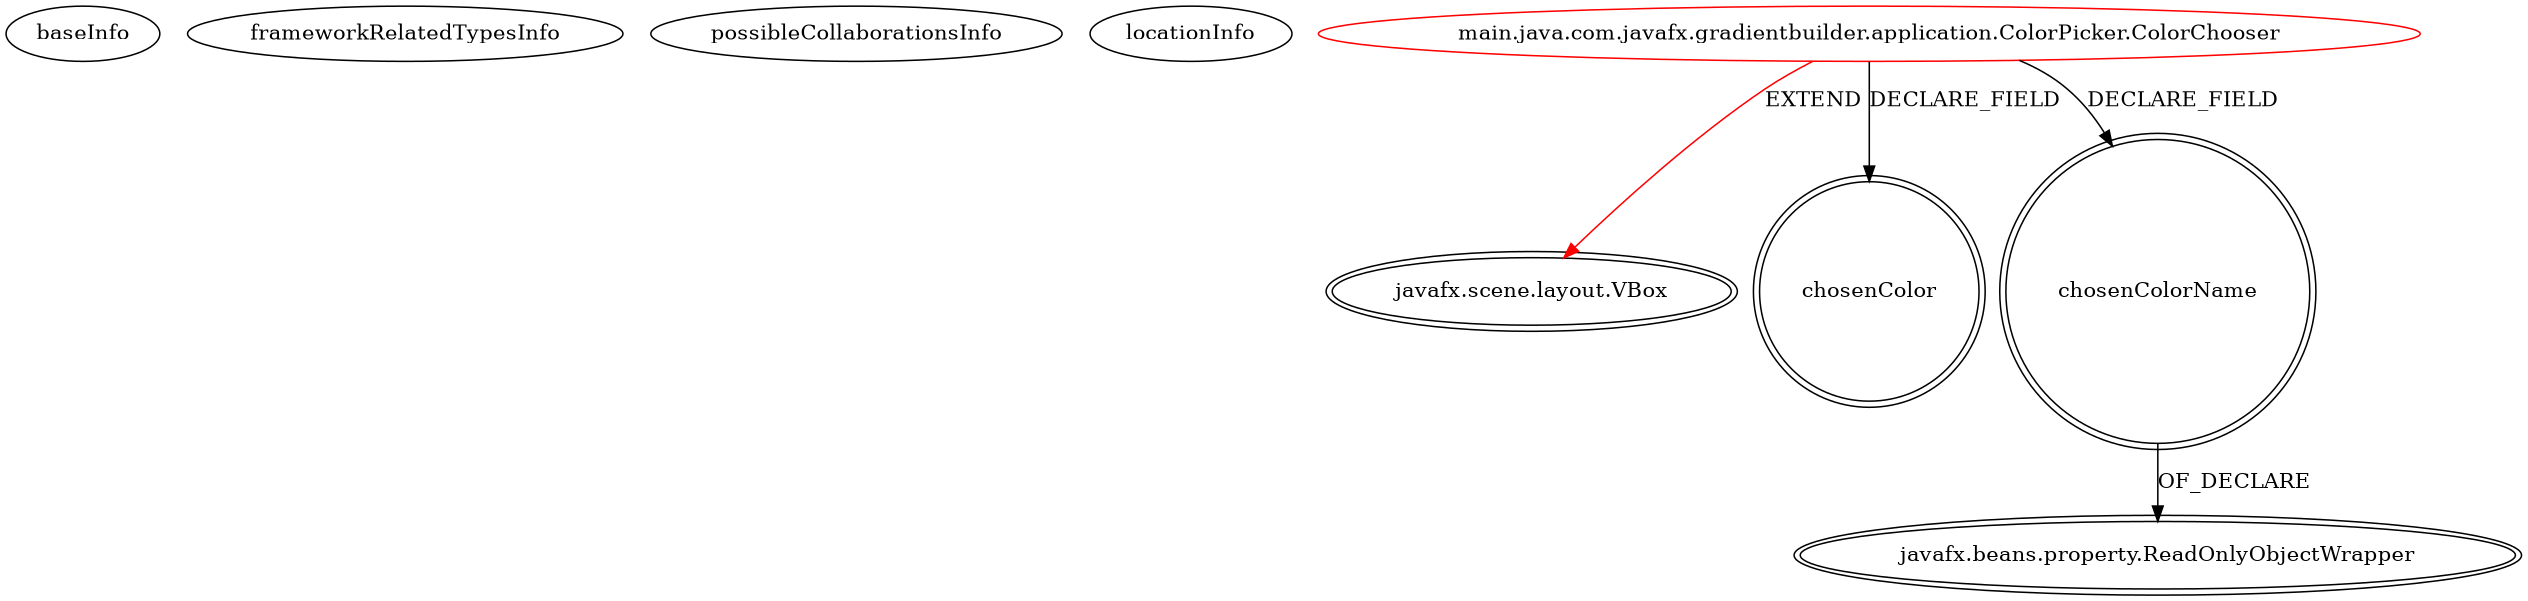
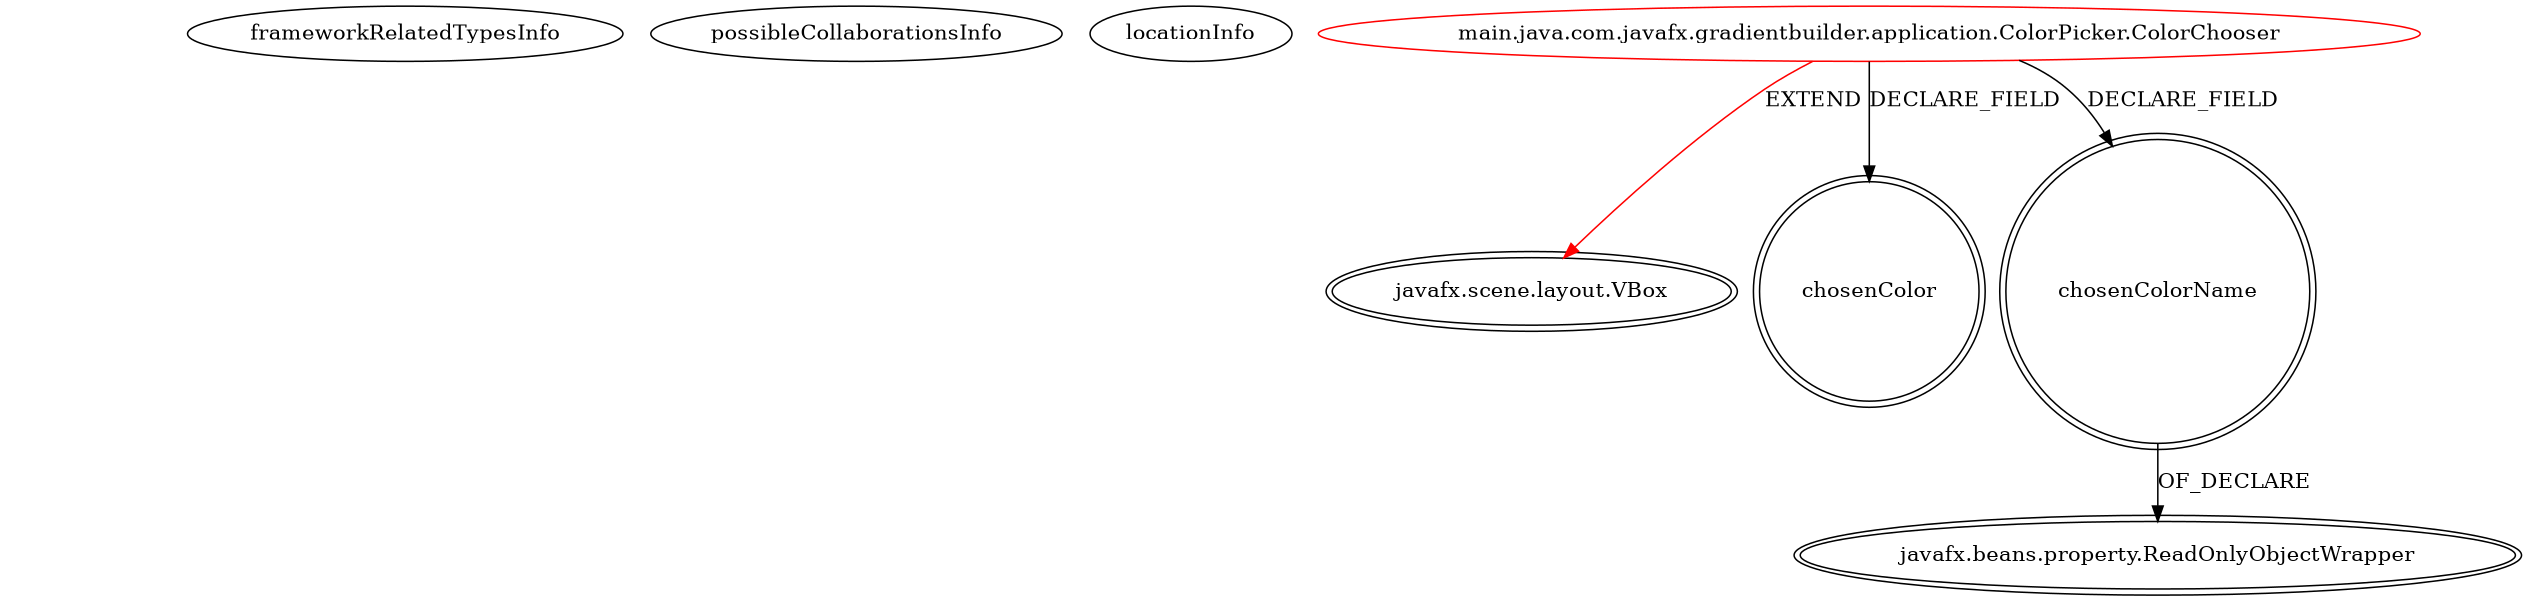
(83, 34) -> none
